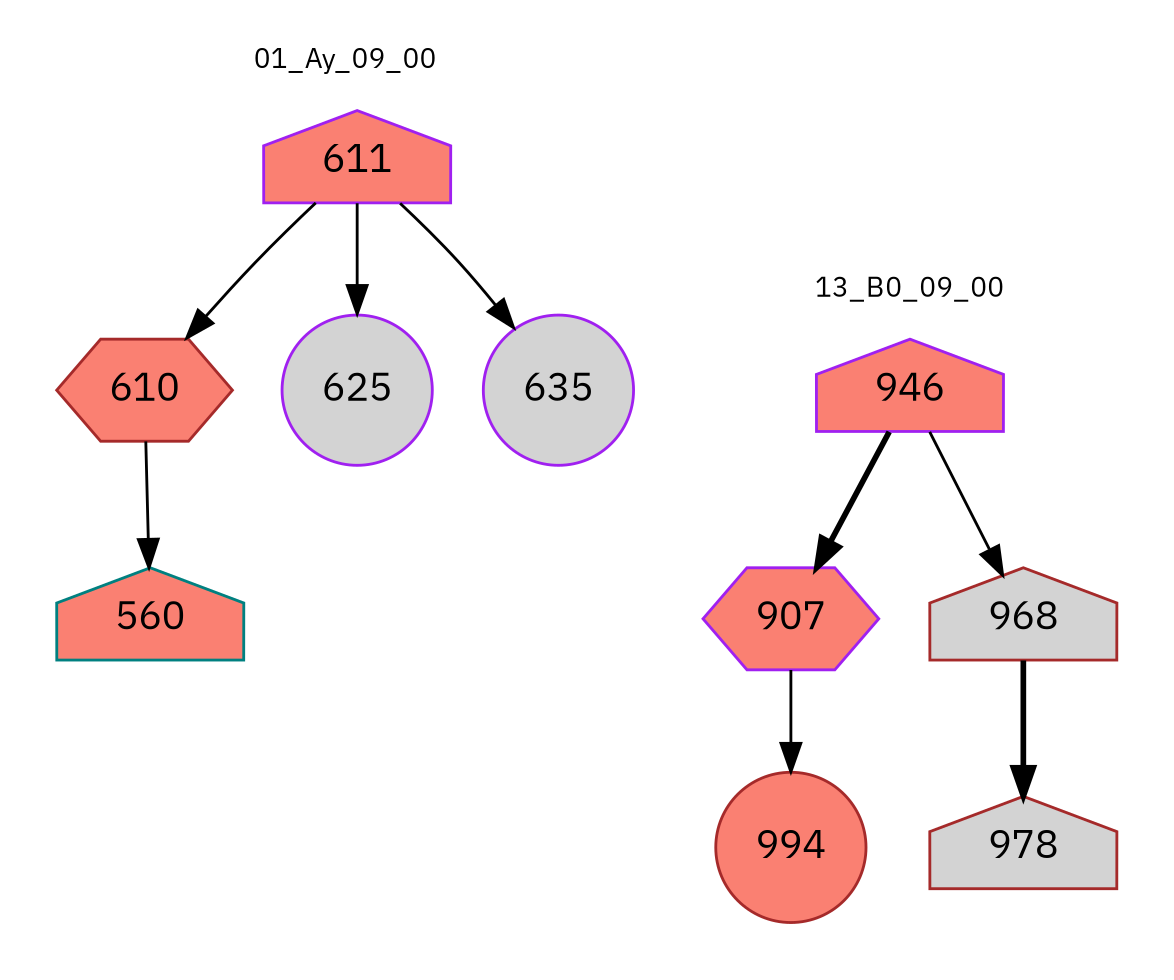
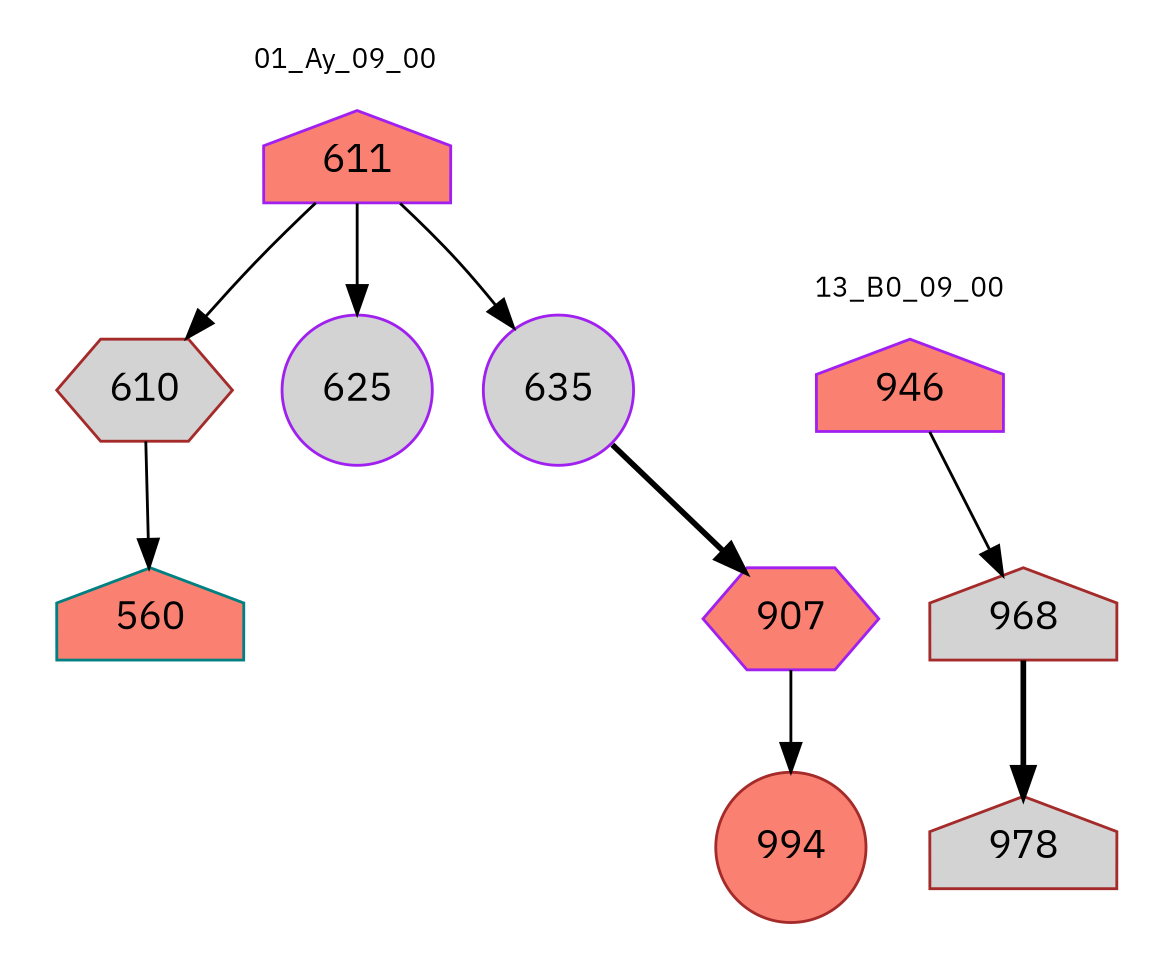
(145, 390) -> (145, 390)
(860, 487) -> (640, 471)
